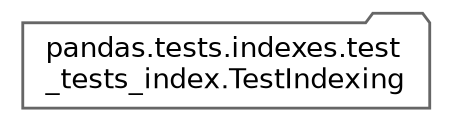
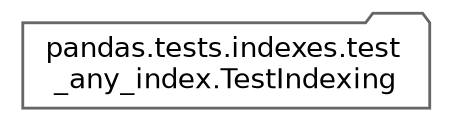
(226, 65) -> (226, 65)
